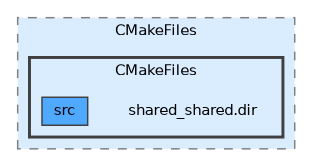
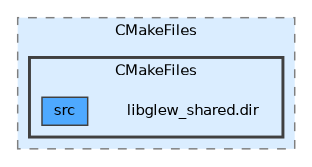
(193, 111) -> (193, 111)
